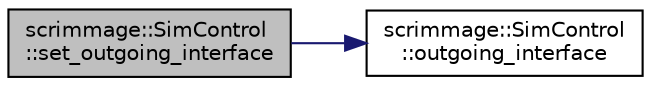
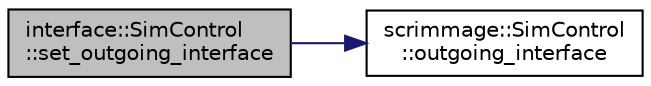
(150, 43) -> (150, 43)
